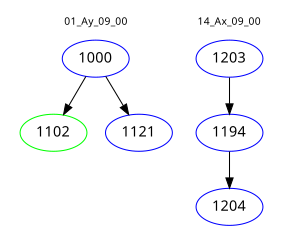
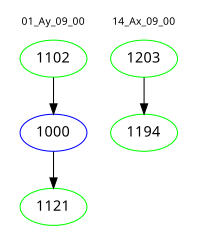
(230, 59) -> (144, 59)
(77, 91) -> (54, 91)
(139, 133) -> (54, 207)
(230, 133) -> (144, 133)
(230, 207) -> none
